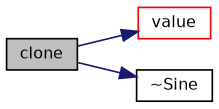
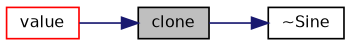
(100, 41) -> (100, 23)
